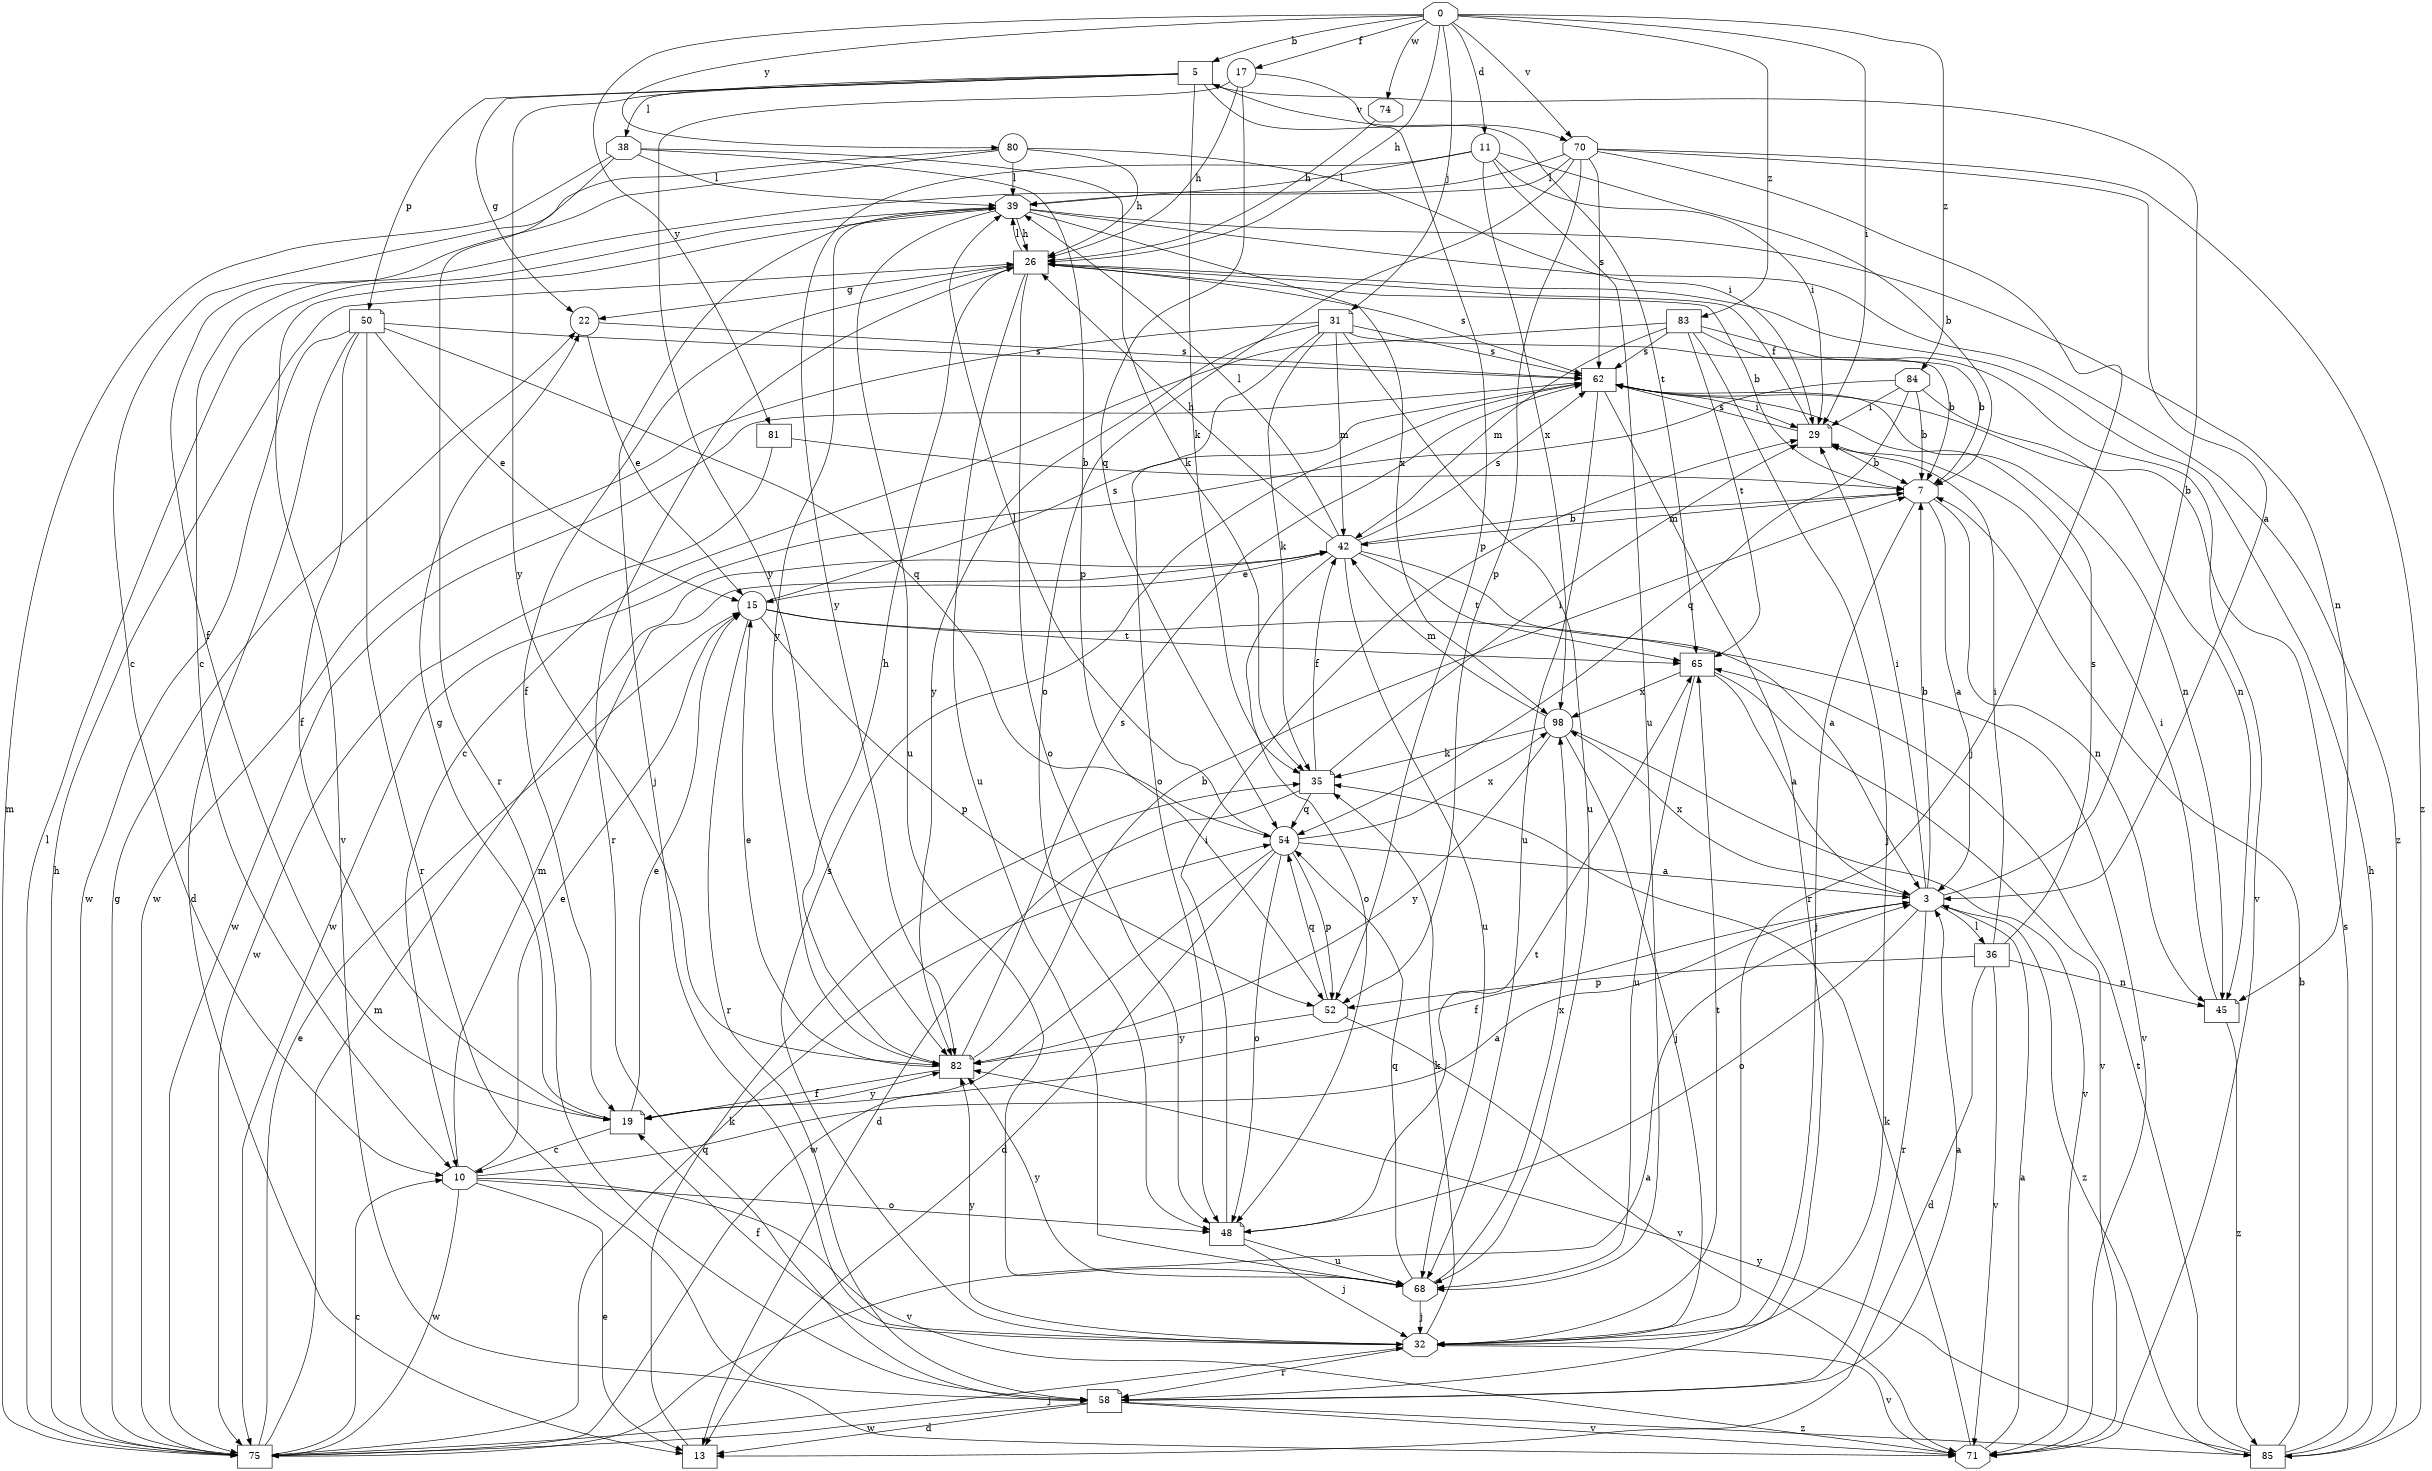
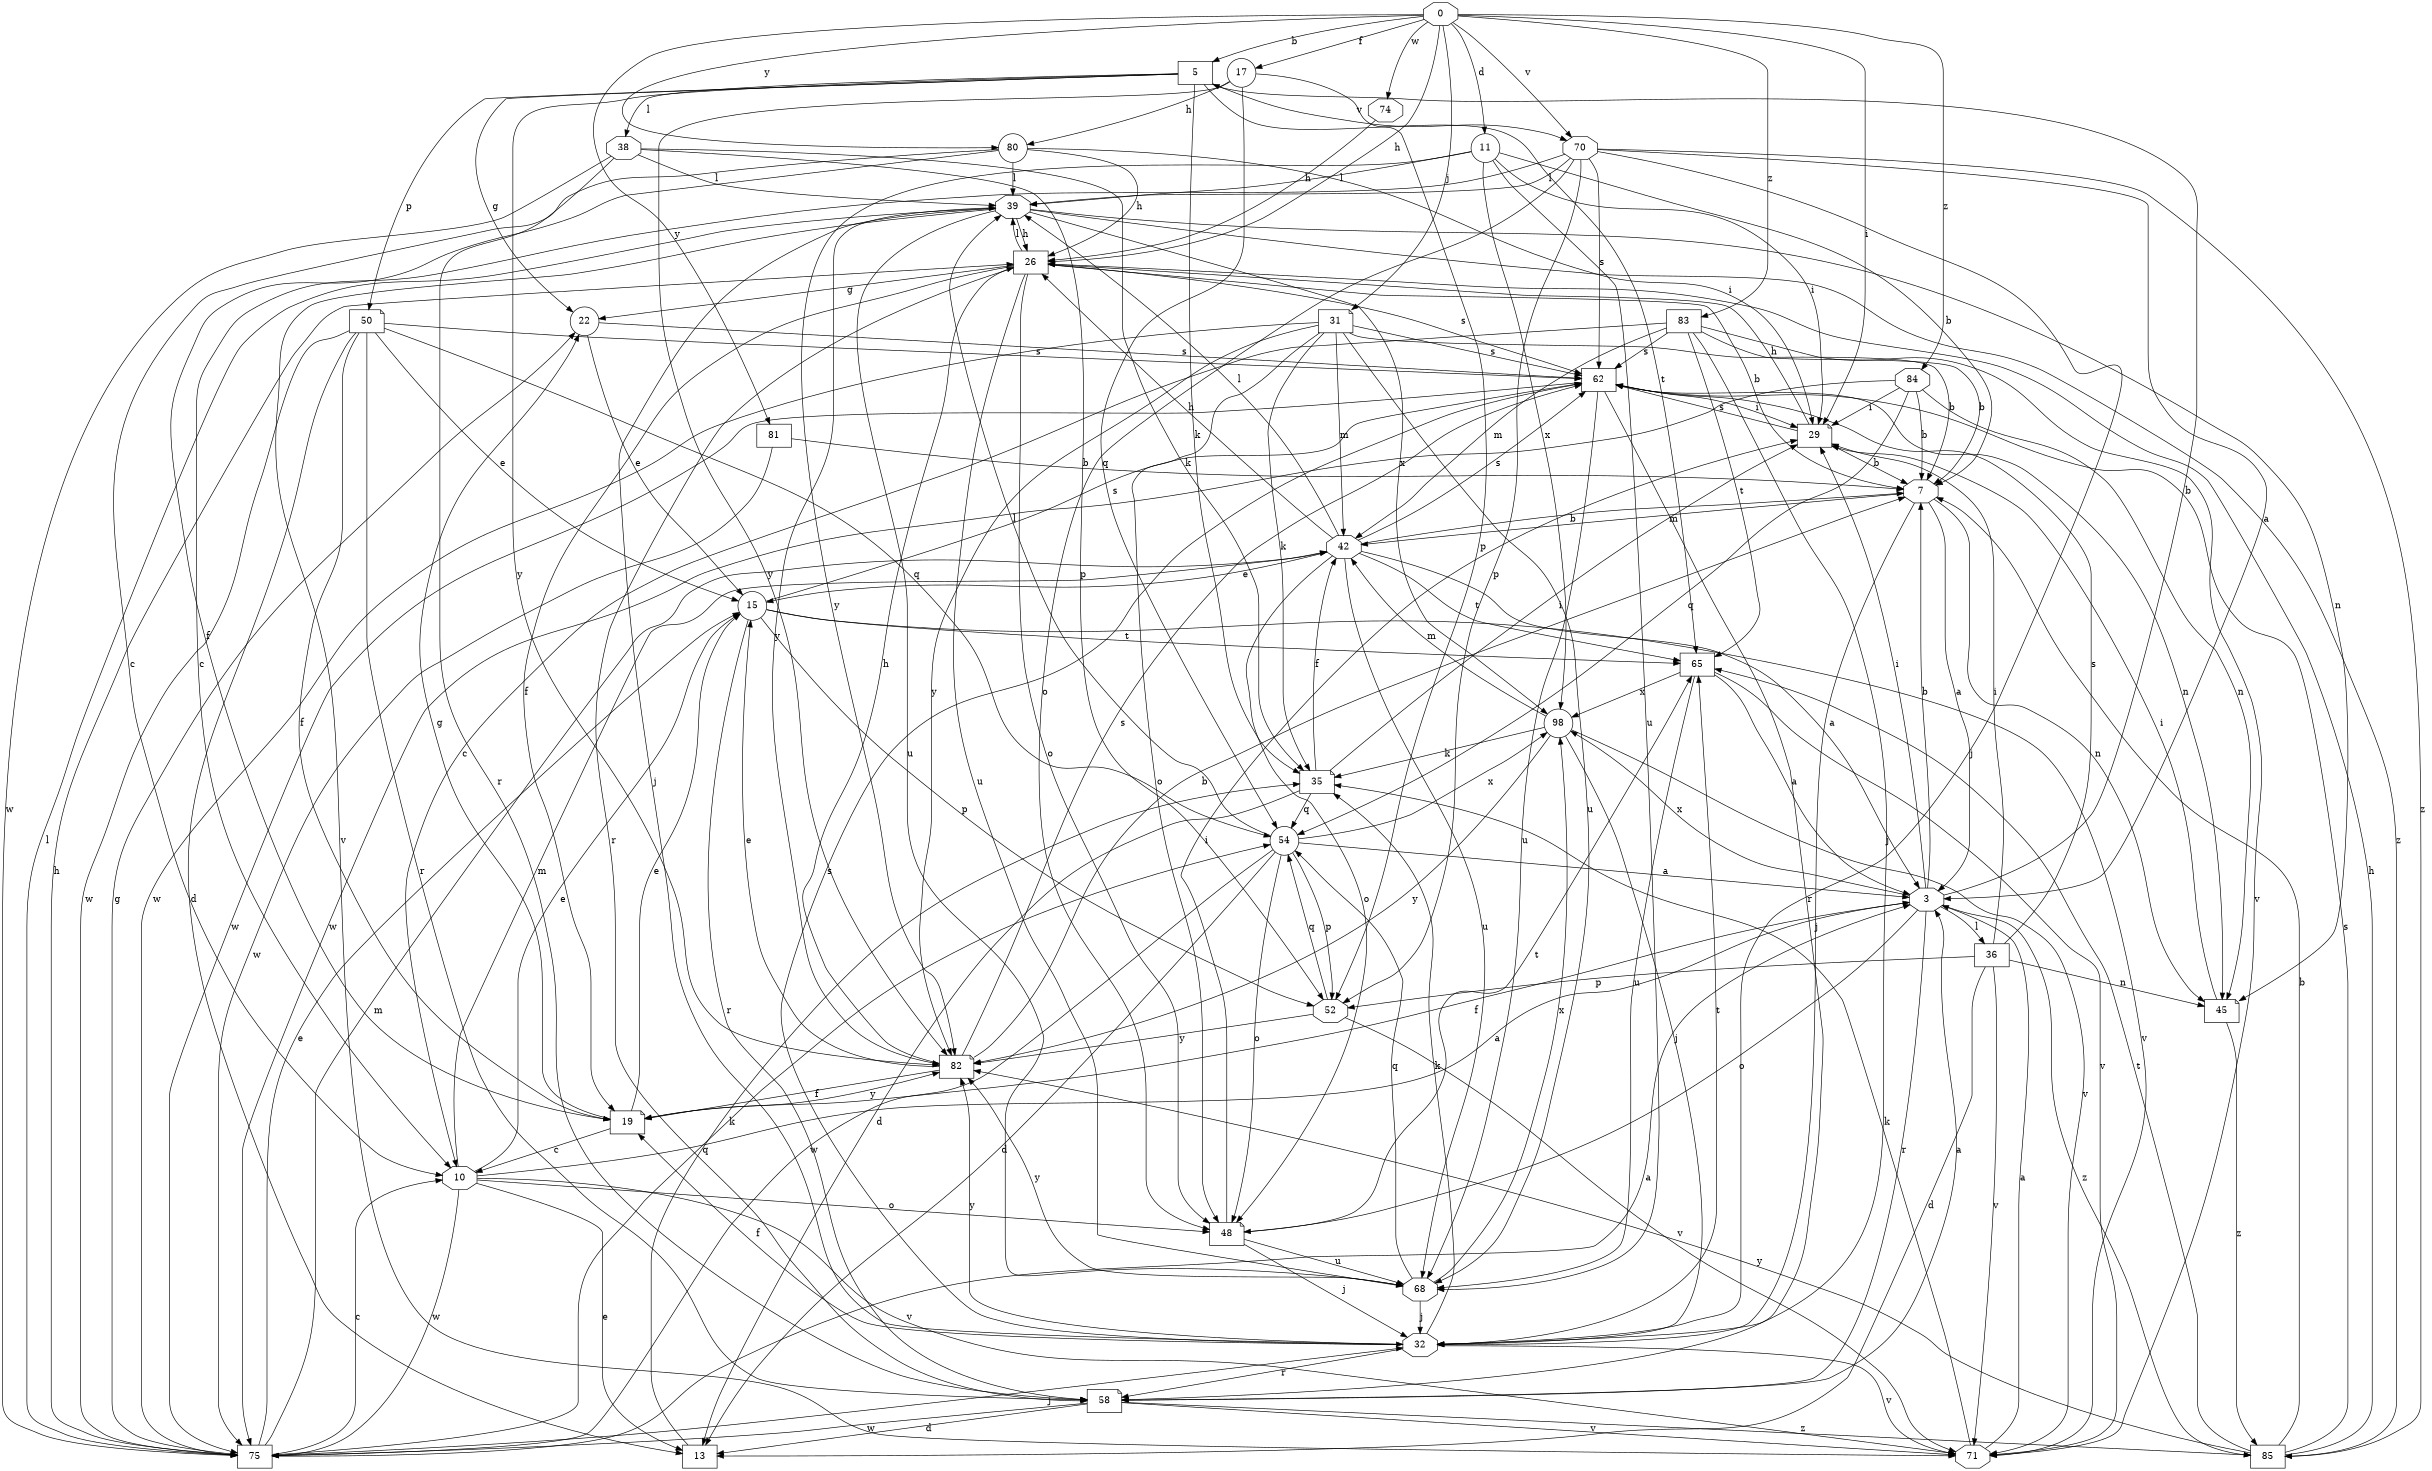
(1173, 201) -> (1133, 118)
(1774, 352) -> (1774, 352)
(10, 810) -> (10, 810)
